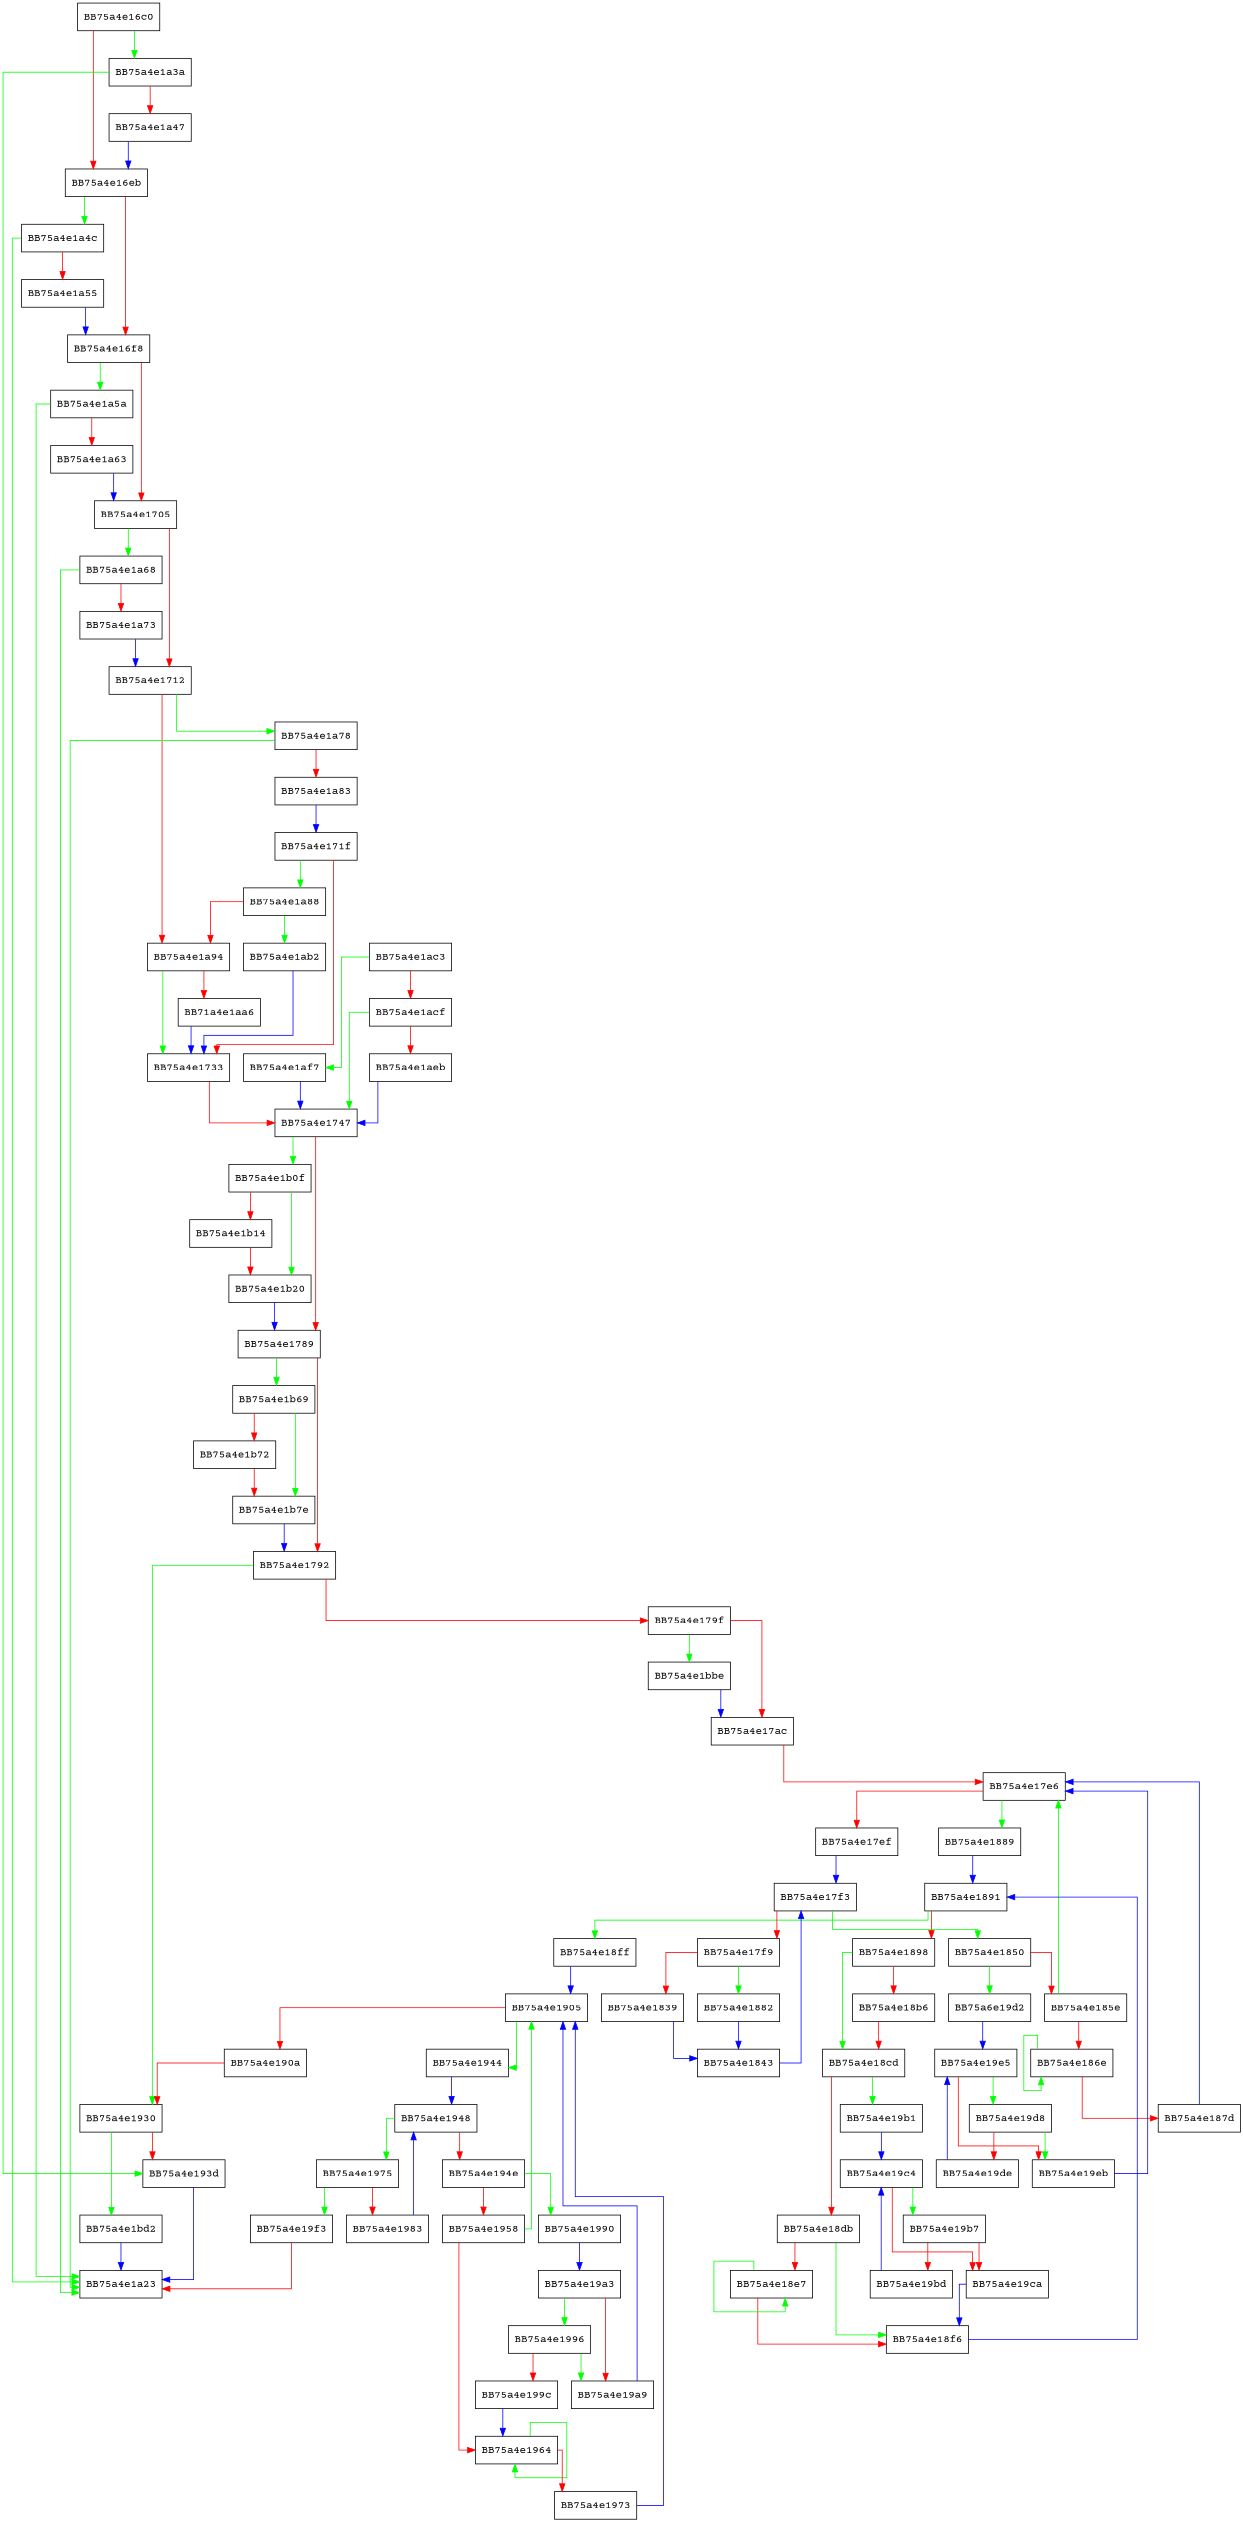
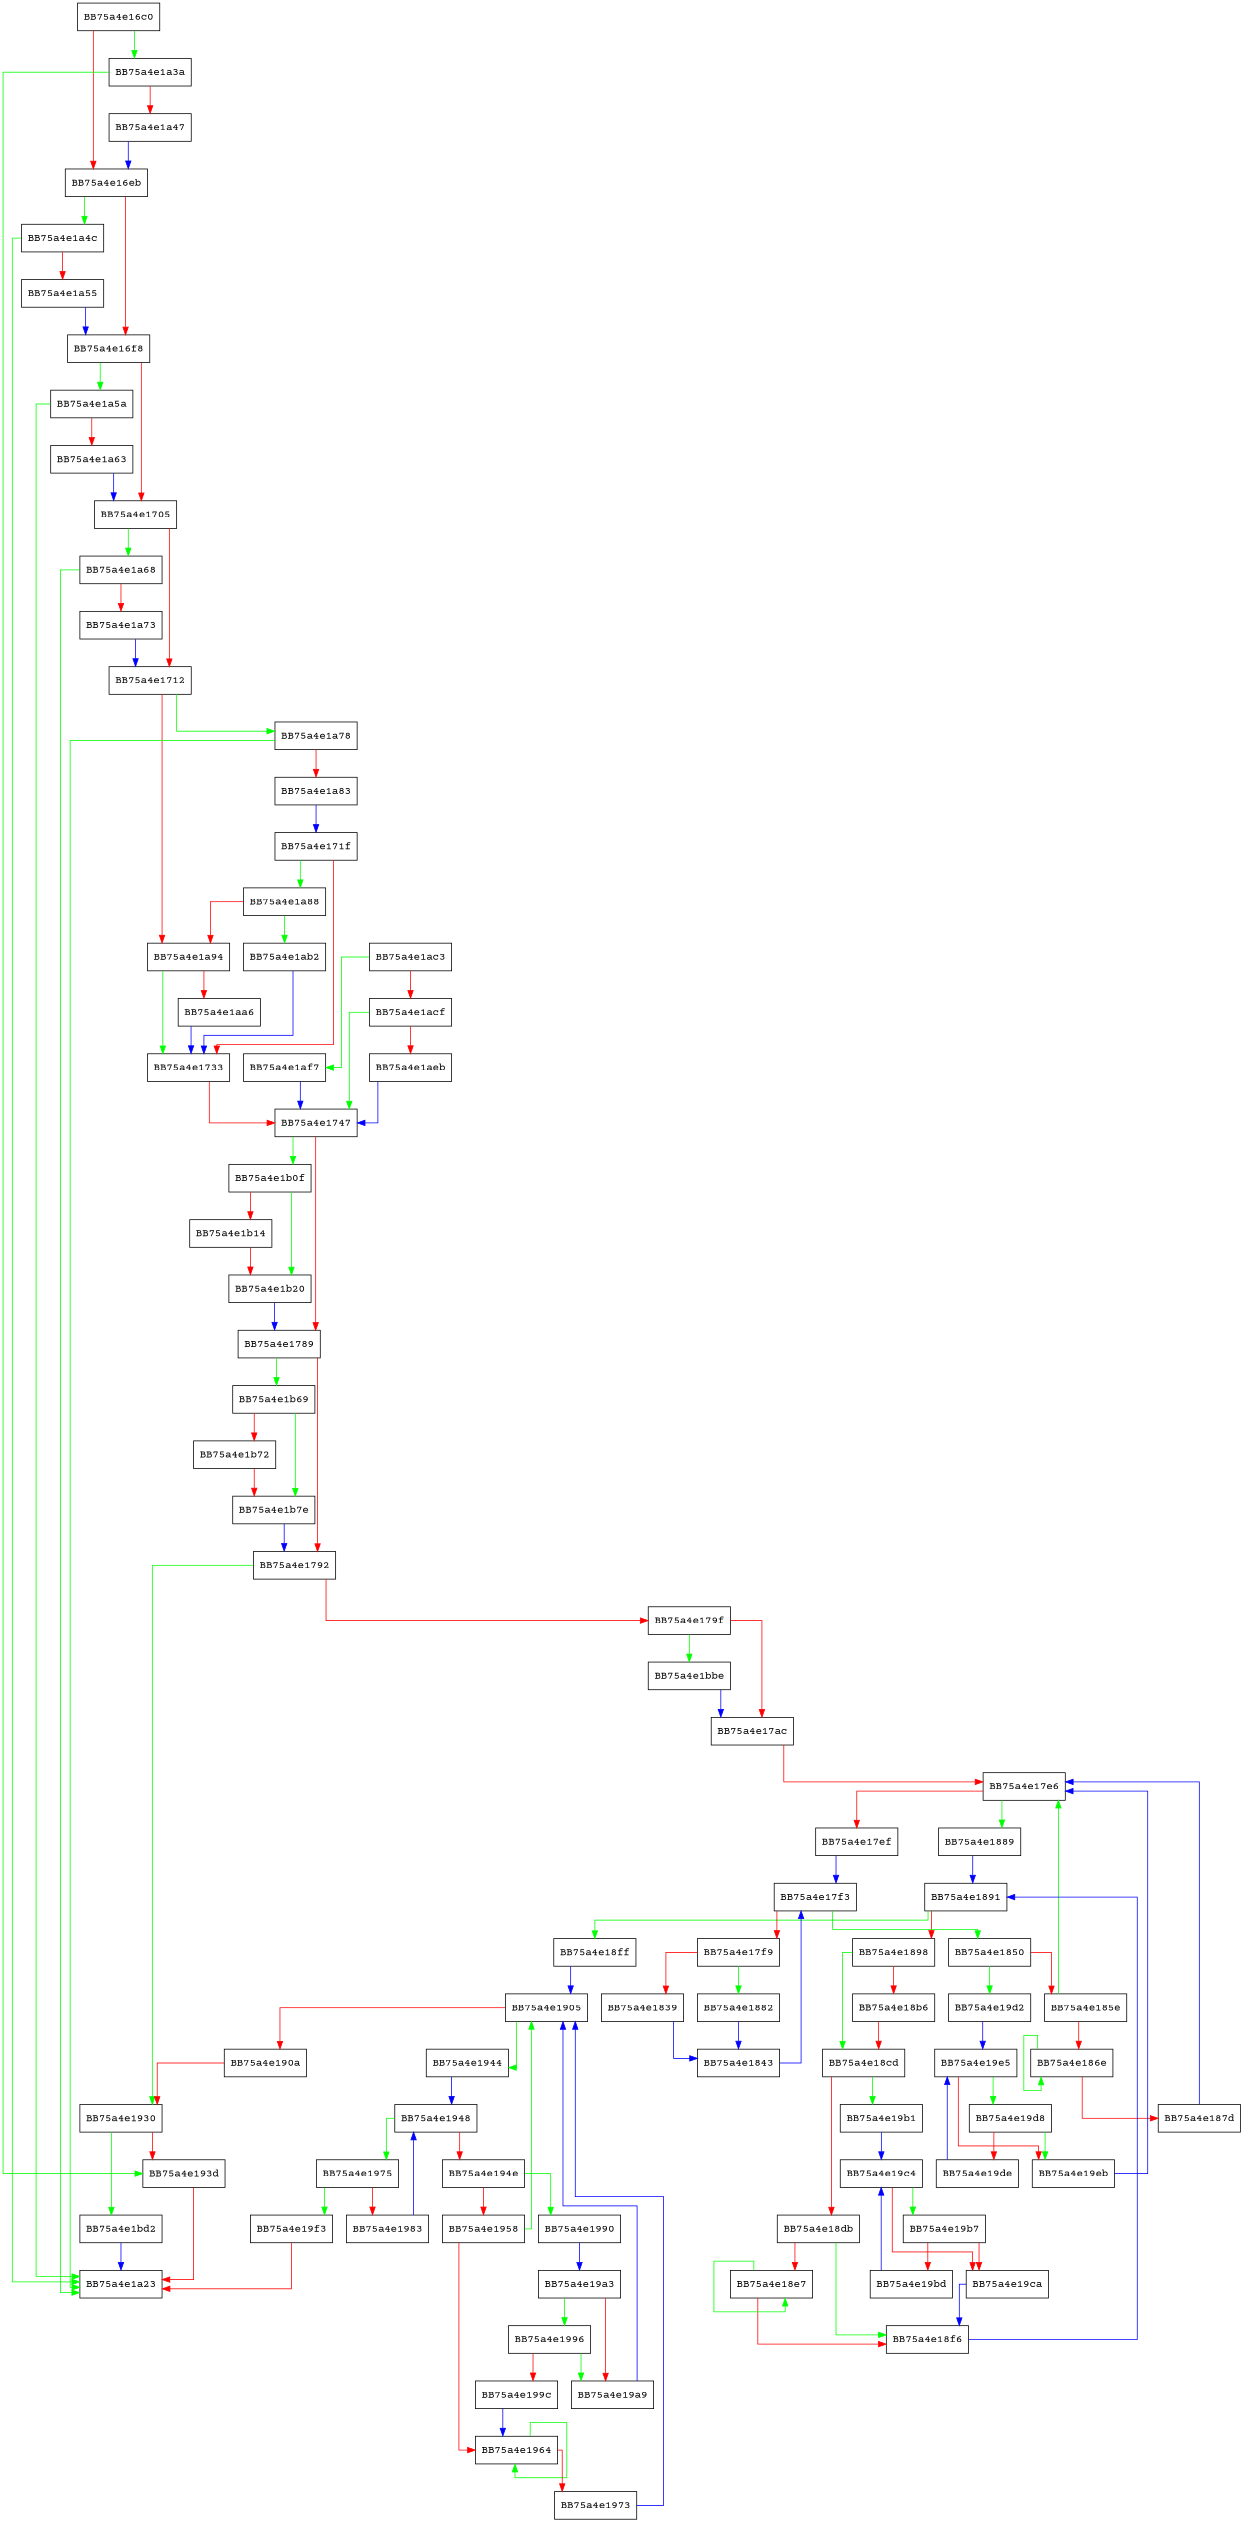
(219, 1012) -> (219, 1012)
(990, 2008) -> (990, 2008)
(194, 2245) -> (194, 2245)
